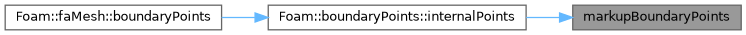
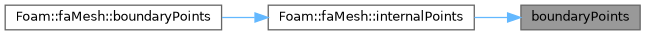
(397, 17) -> (371, 17)
(657, 17) -> (581, 17)
